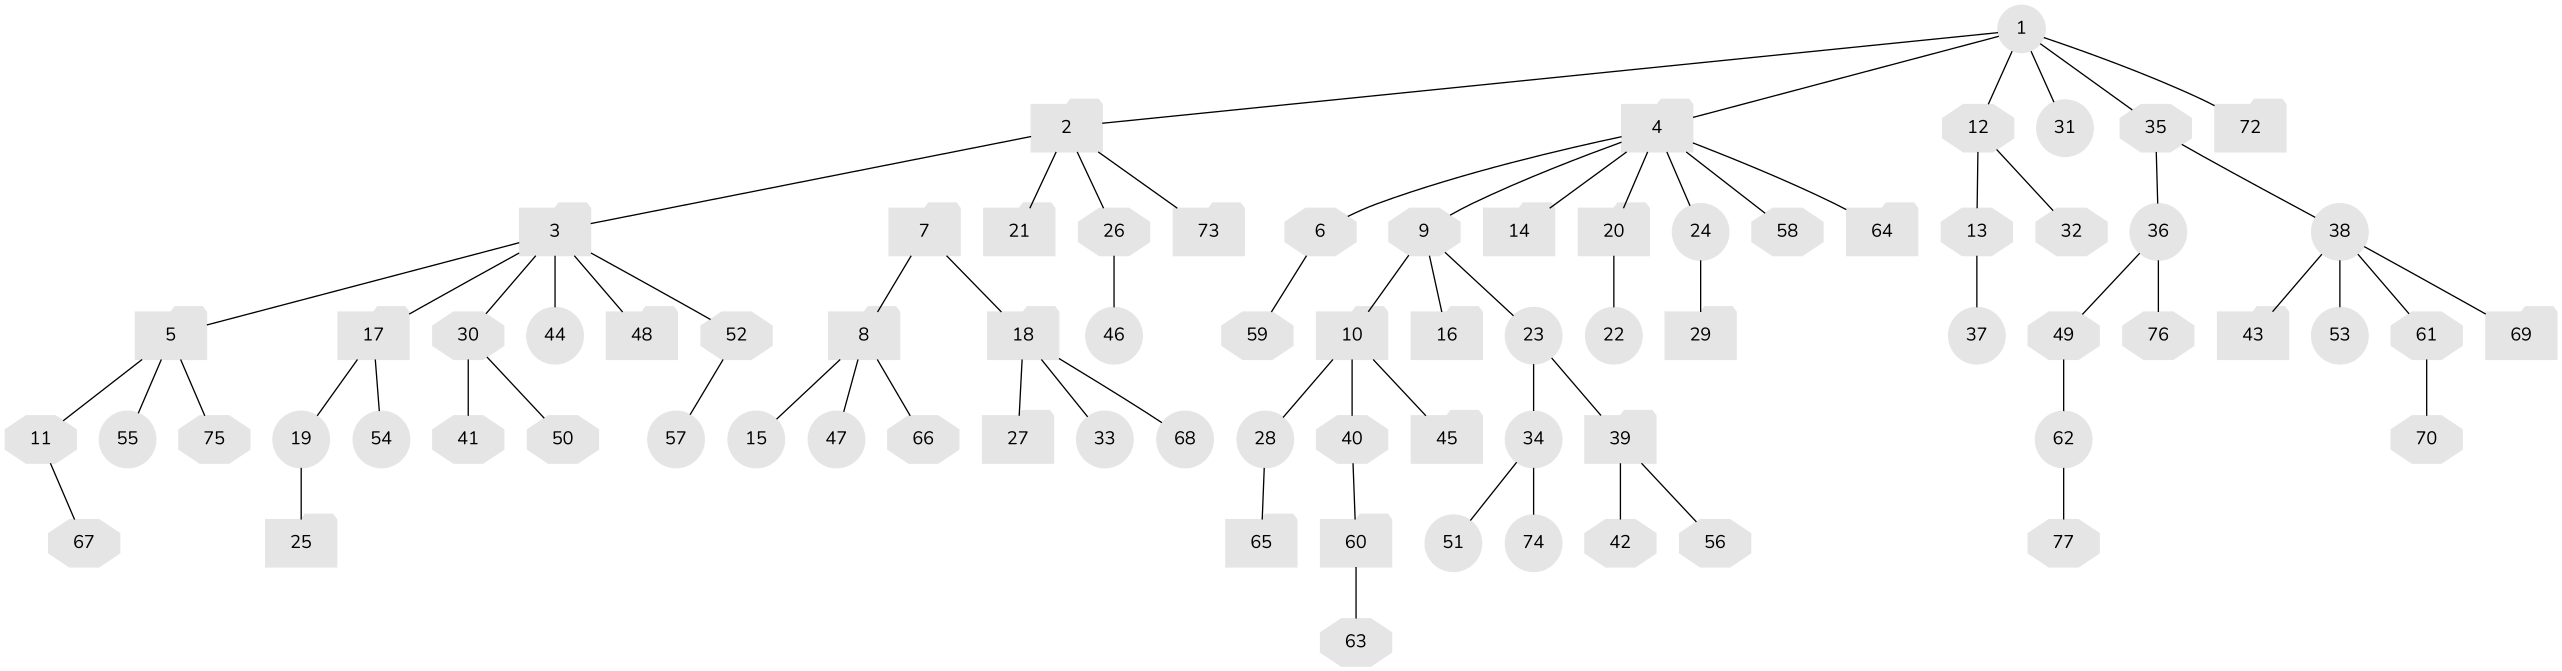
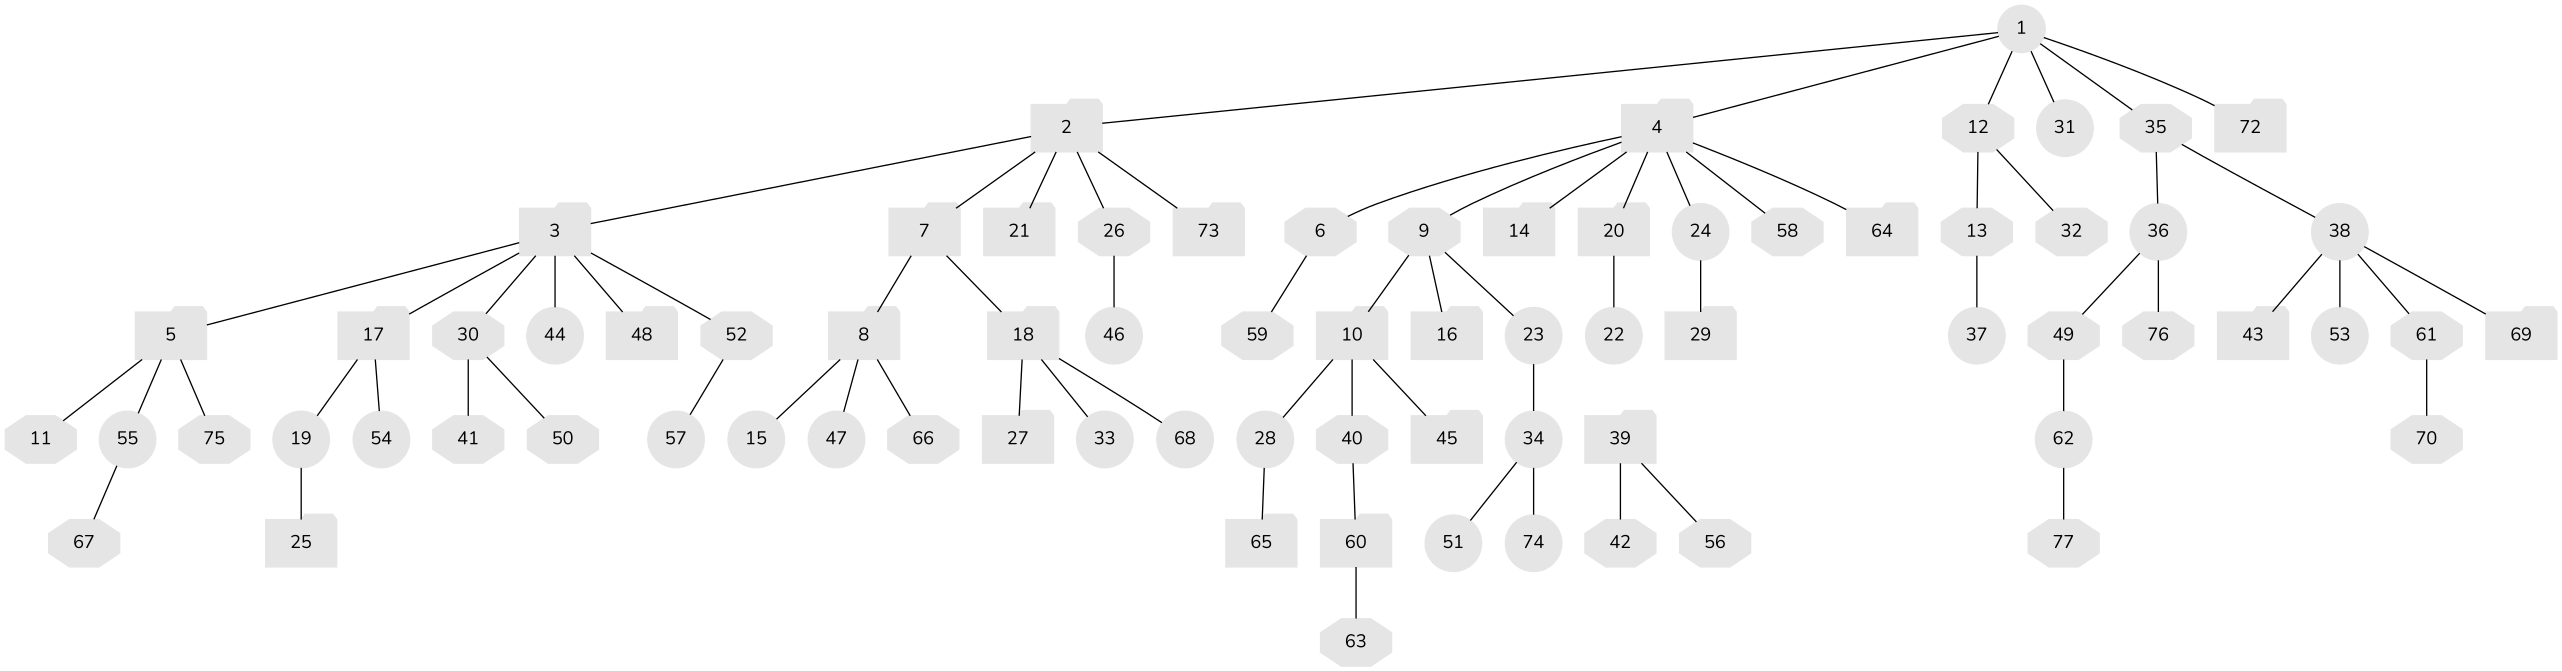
none -> (996, 180)
(1576, 387) -> none
(62, 491) -> (105, 493)
